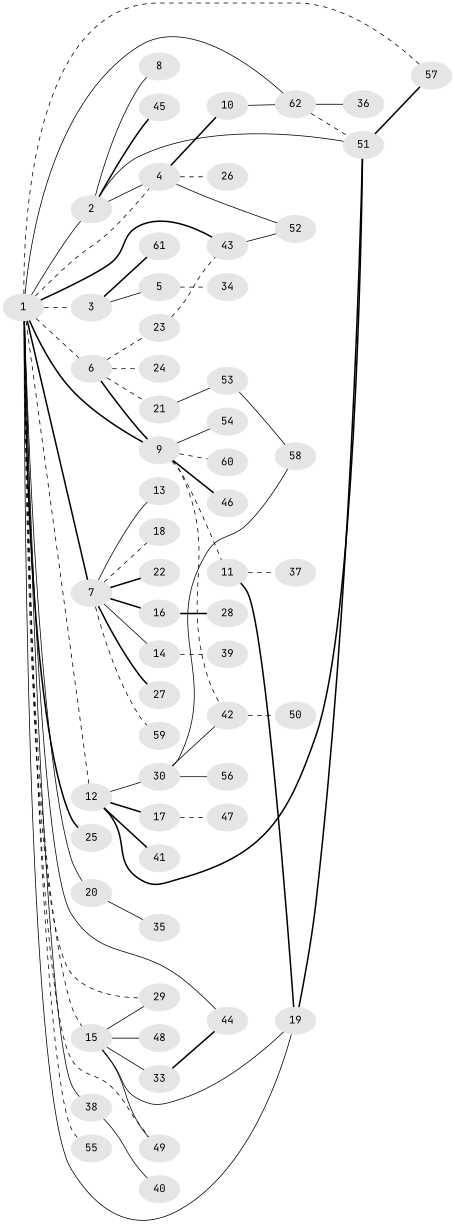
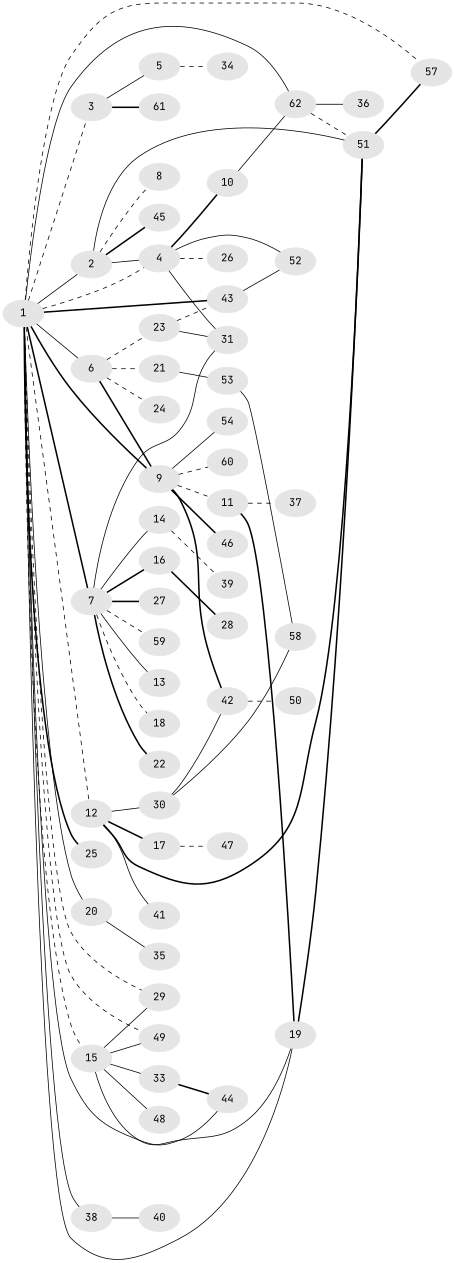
(116, 134) -> (122, 219)
(57, 338) -> (57, 341)
none -> (227, 340)
(198, 587) -> (199, 588)
(227, 777) -> none
(125, 828) -> (126, 864)
(91, 1148) -> none
